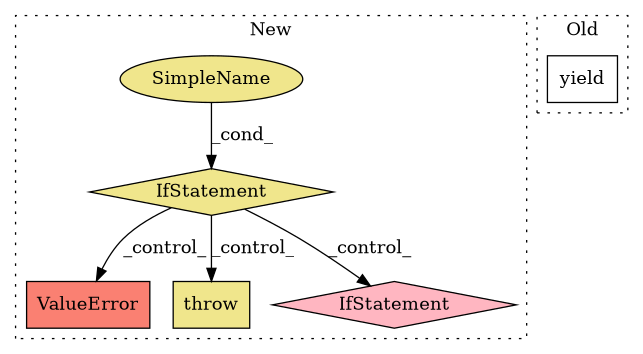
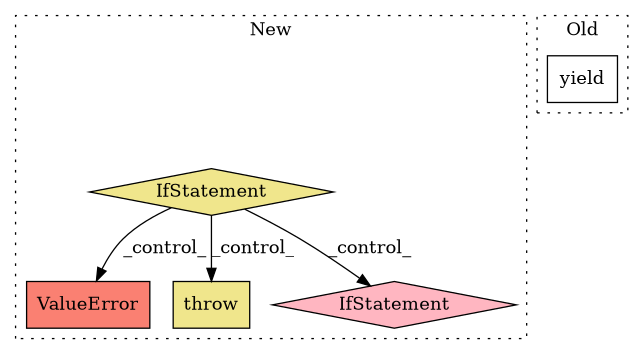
(211, 79) -> none
